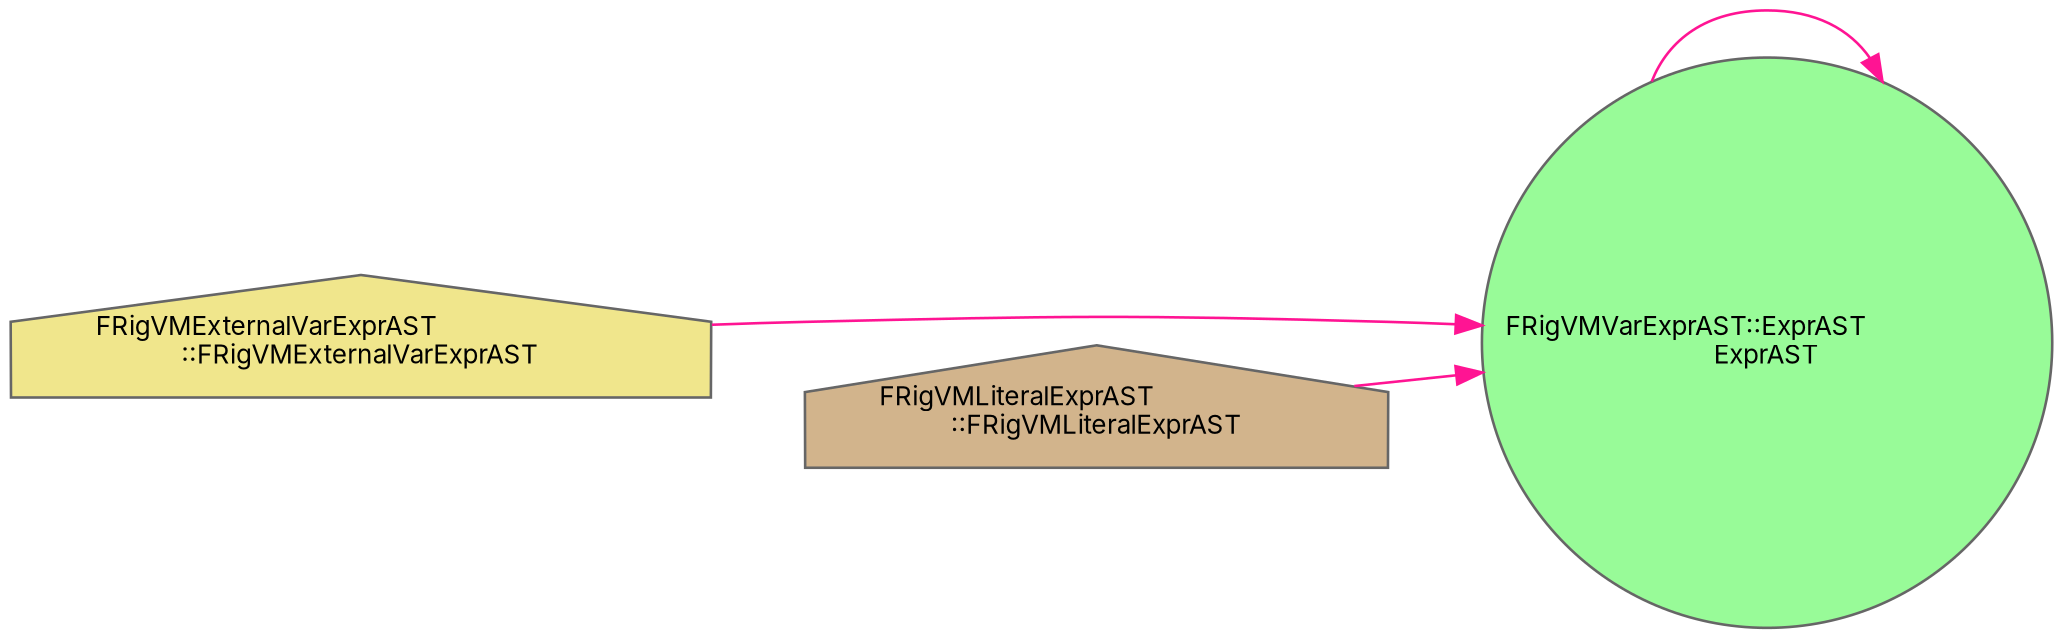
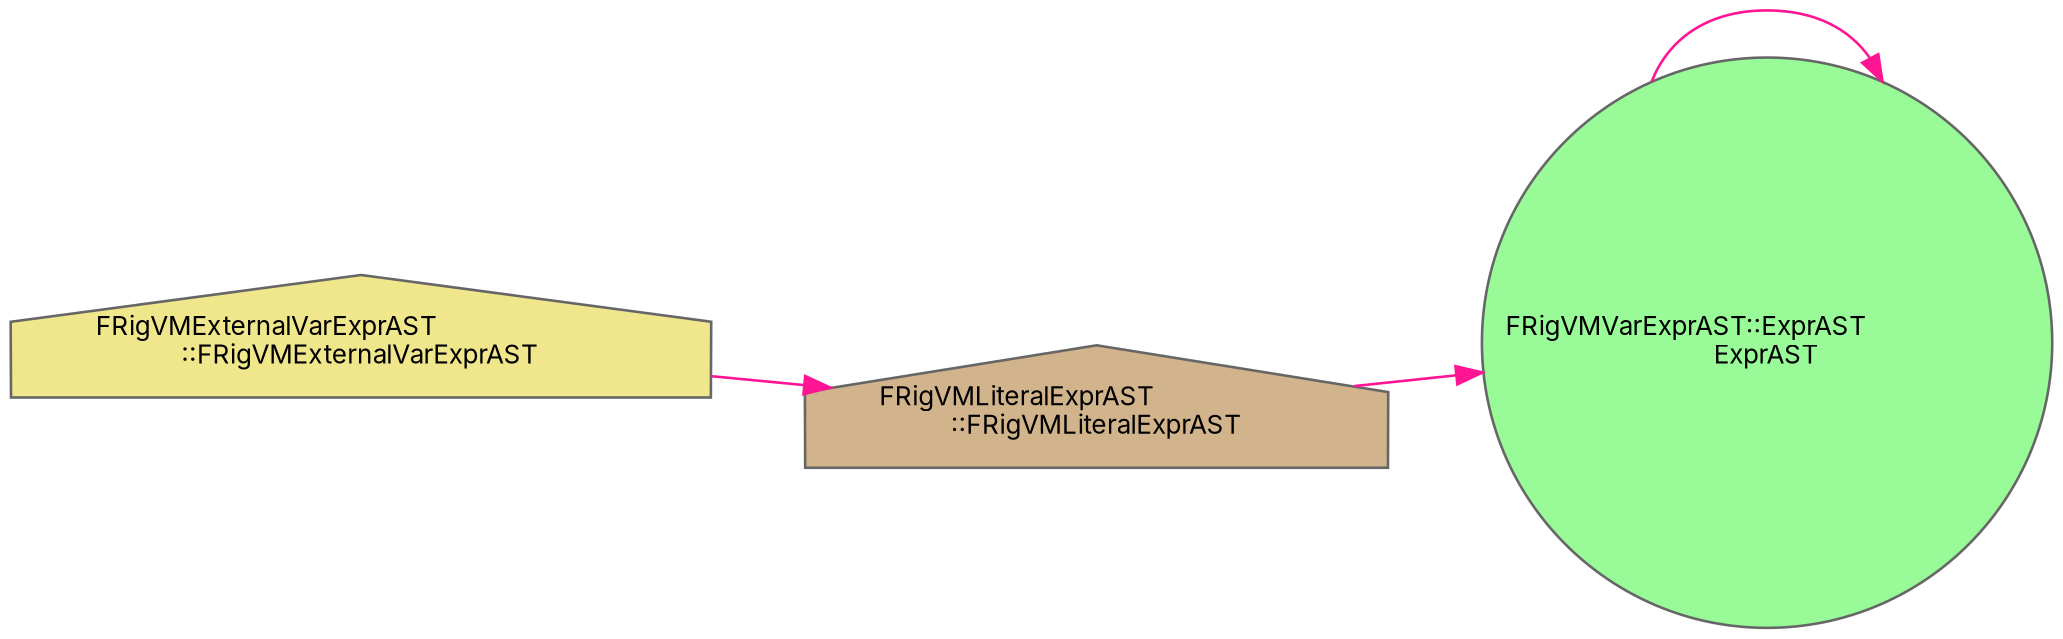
(1083, 317) -> (758, 381)
